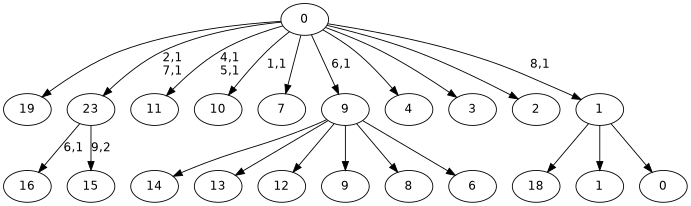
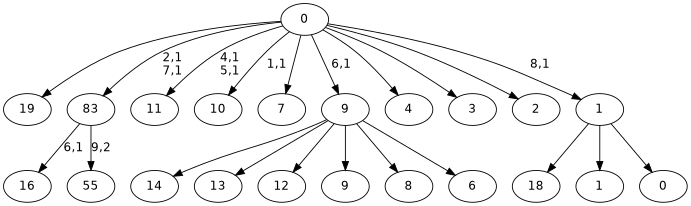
(91, 110) -> (91, 110)
(91, 186) -> (91, 186)
